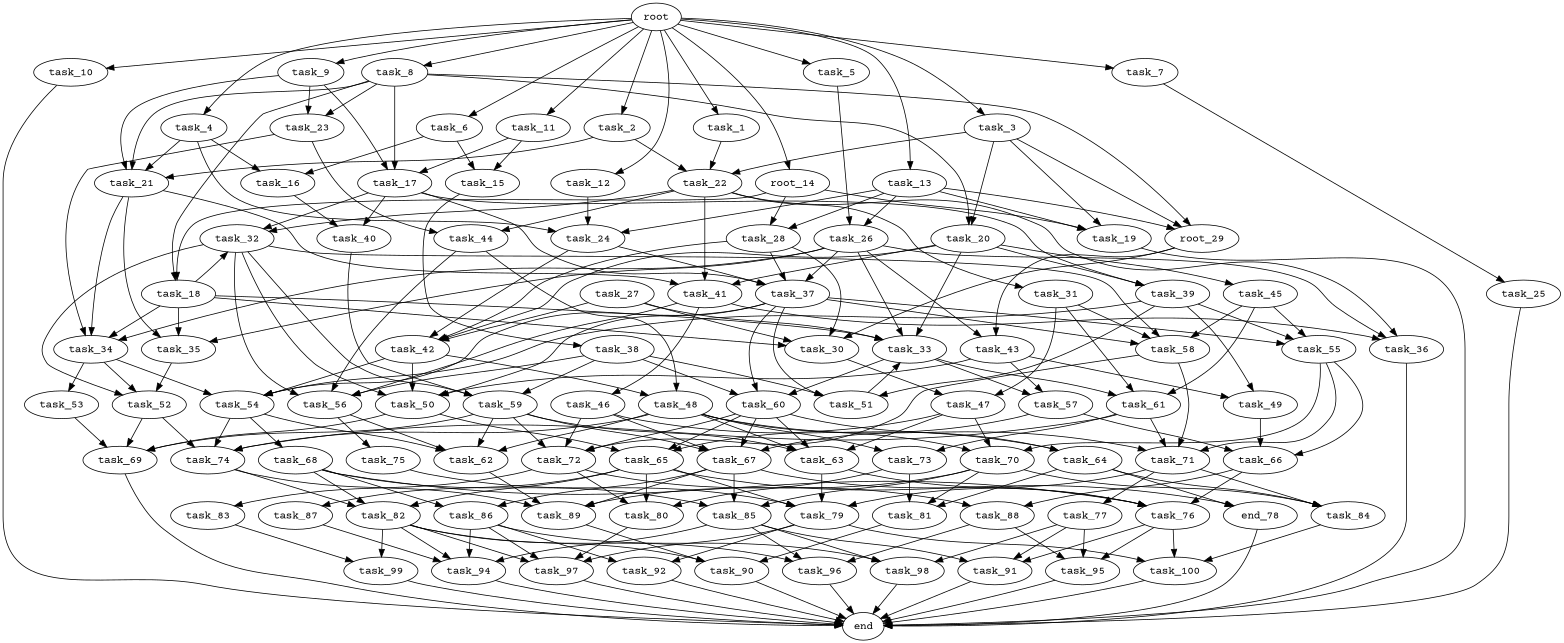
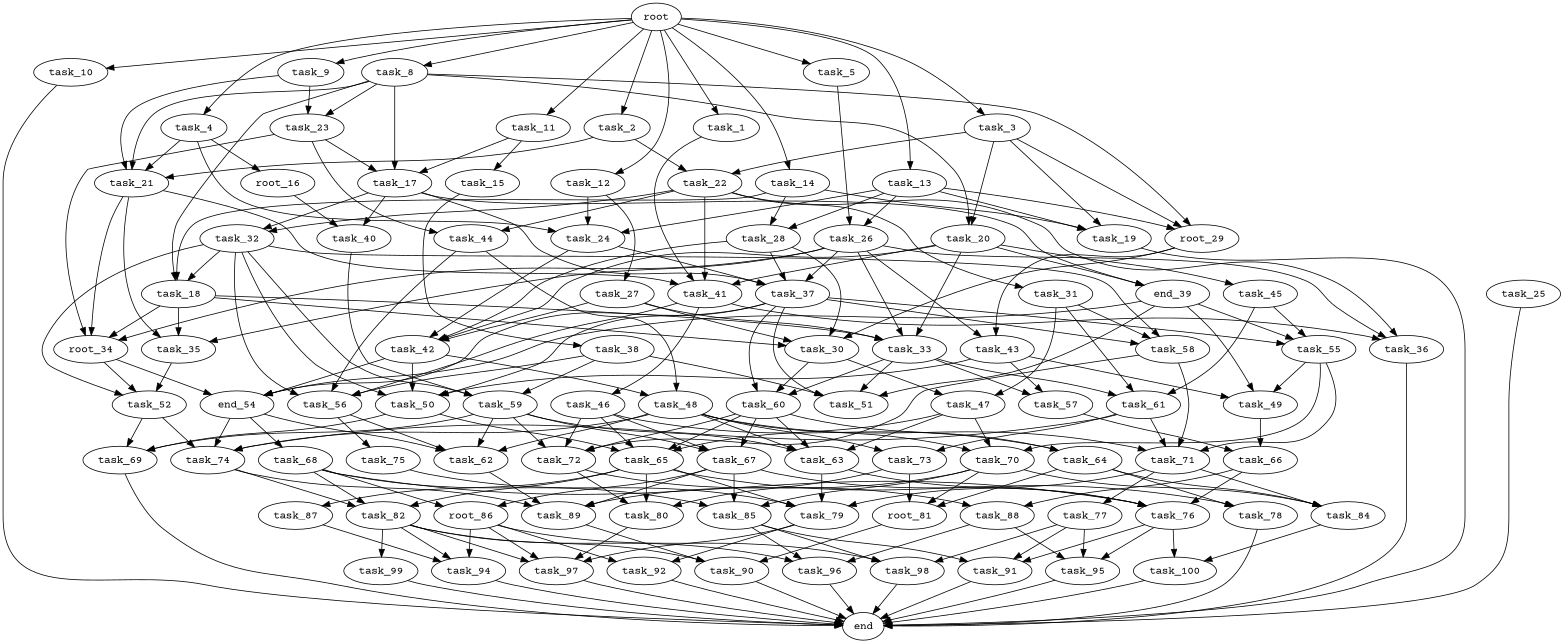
(1145, 72) -> none
(357, 122) -> (348, 153)
(449, 128) -> none
(717, 152) -> (656, 208)
(278, 183) -> (278, 183)
(793, 183) -> (793, 183)
none -> (632, 225)
(209, 270) -> (206, 263)
(1173, 294) -> (1173, 294)
(1220, 320) -> none
(91, 349) -> (91, 349)
(669, 369) -> (797, 373)
(881, 381) -> (873, 379)
(62, 405) -> none
(237, 405) -> (237, 405)
(1359, 419) -> (1292, 374)
(964, 427) -> none
none -> (614, 430)
(208, 516) -> none
(471, 516) -> (471, 516)
(909, 516) -> (909, 516)
(1260, 516) -> (1260, 516)
(646, 538) -> none
(978, 543) -> none
